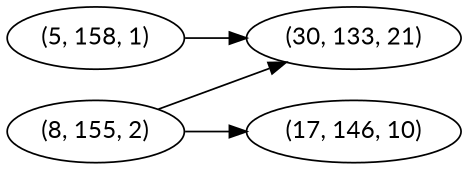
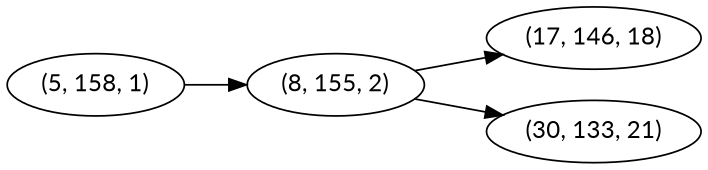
(207, 38) -> (207, 85)
(354, 132) -> (594, 38)
